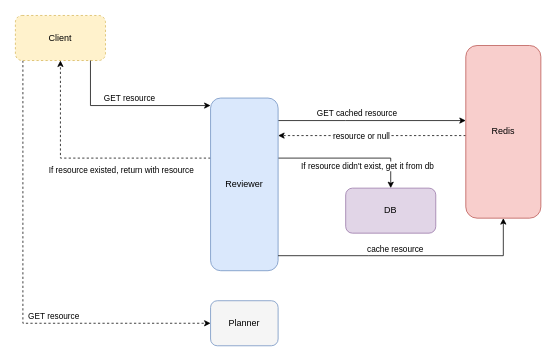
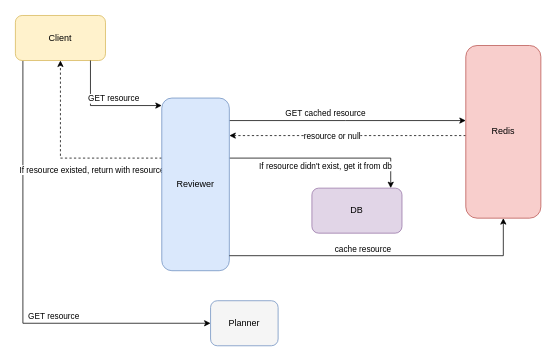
(60, 38) -> (60, 38)
(244, 184) -> (195, 184)
(390, 210) -> (357, 210)
(23, 283) -> (23, 283)
